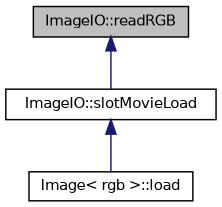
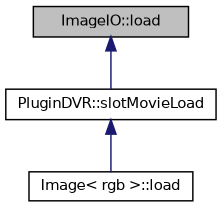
(111, 22) -> (111, 22)
(111, 104) -> (111, 104)
